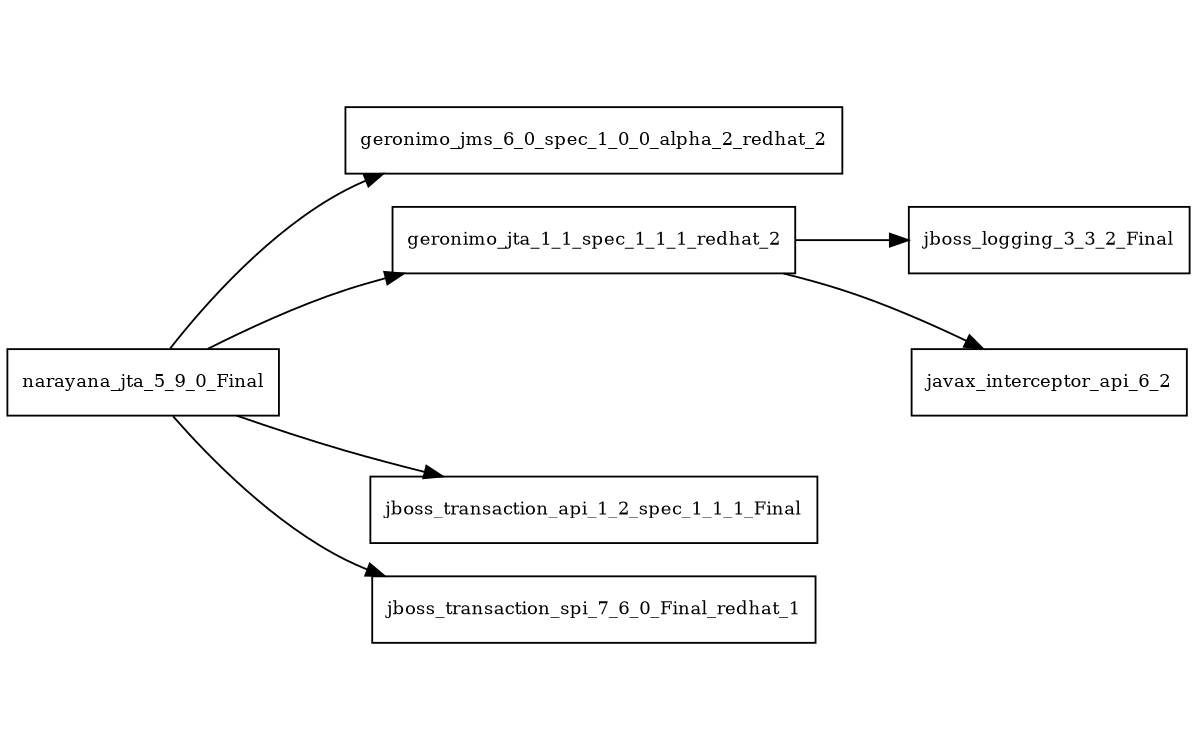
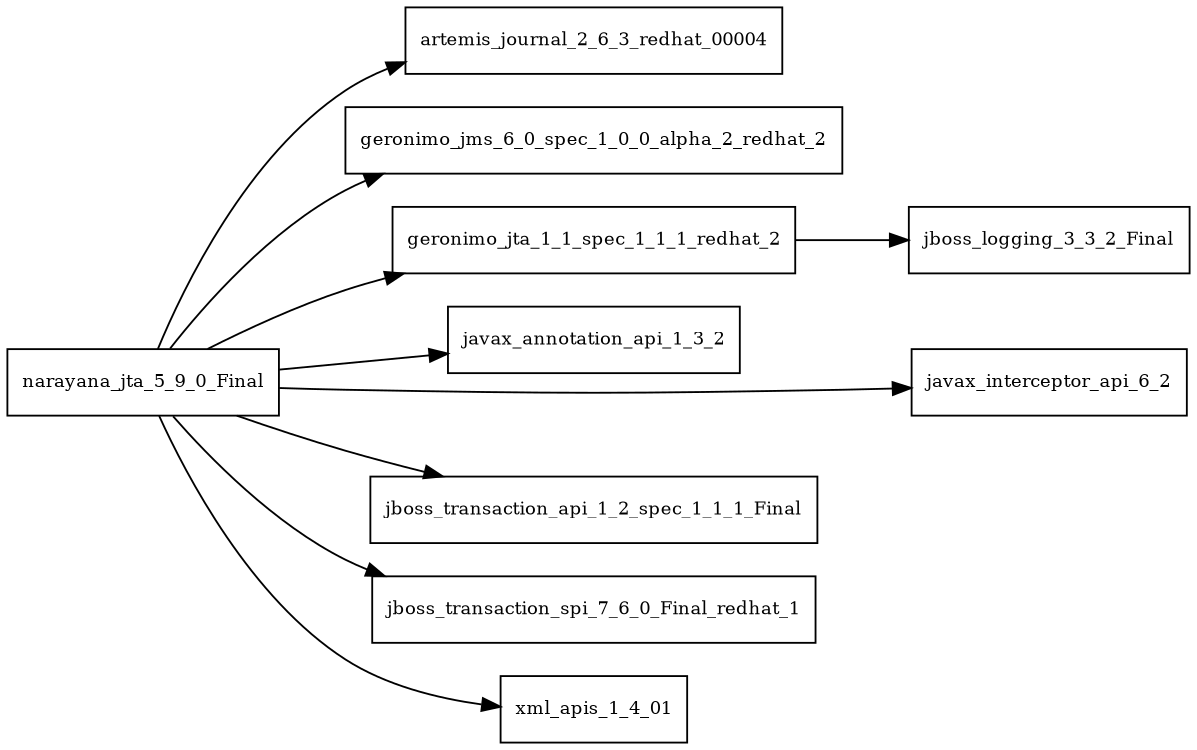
none -> (594, 41)
(877, 302) -> (586, 393)
none -> (594, 340)
none -> (594, 709)
